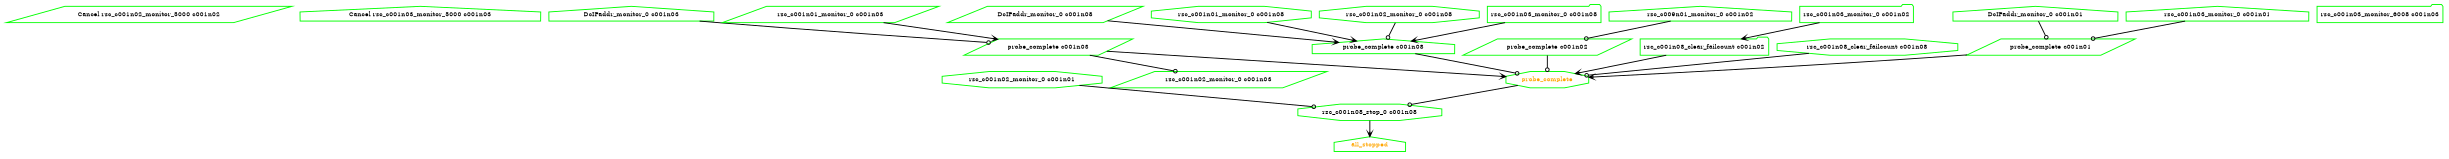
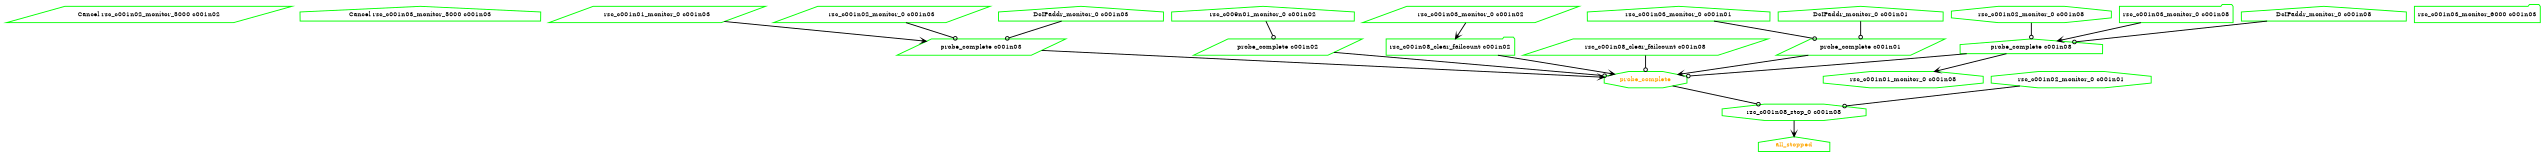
(1045, 14) -> (2324, 14)
(1857, 14) -> (1471, 14)
(2380, 14) -> (2477, 14)
(1221, 31) -> (2172, 31)
(1310, 31) -> (1973, 62)
(1867, 47) -> (1646, 47)
(1132, 63) -> (930, 30)
